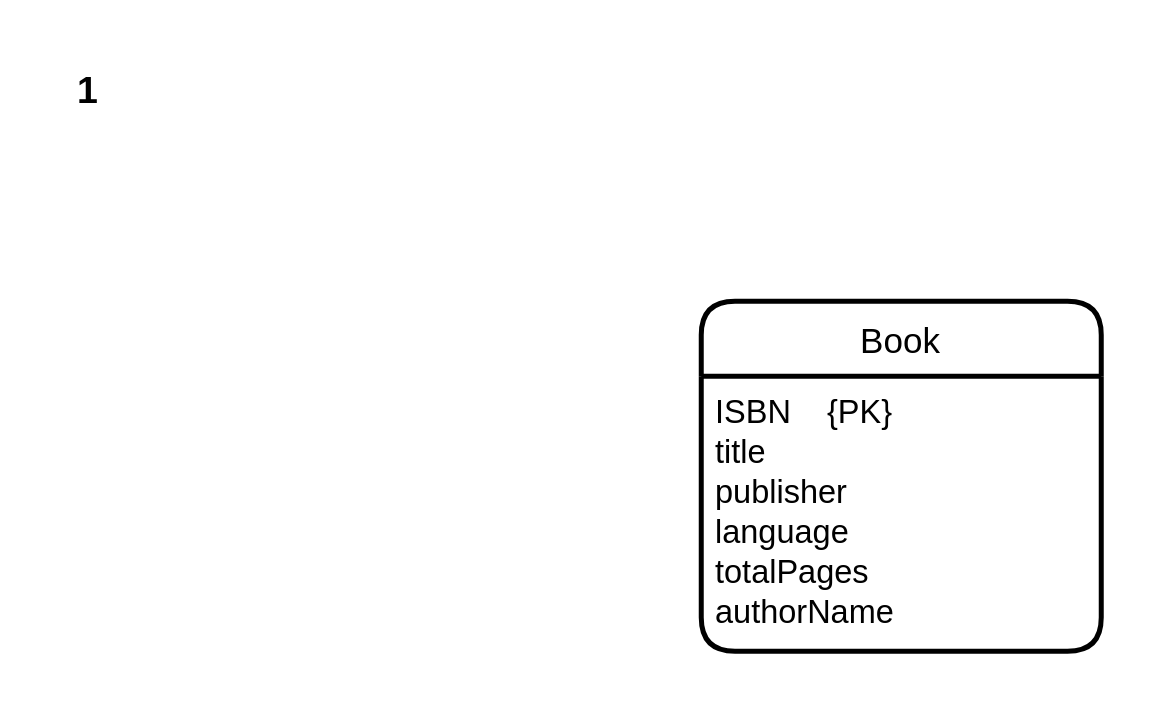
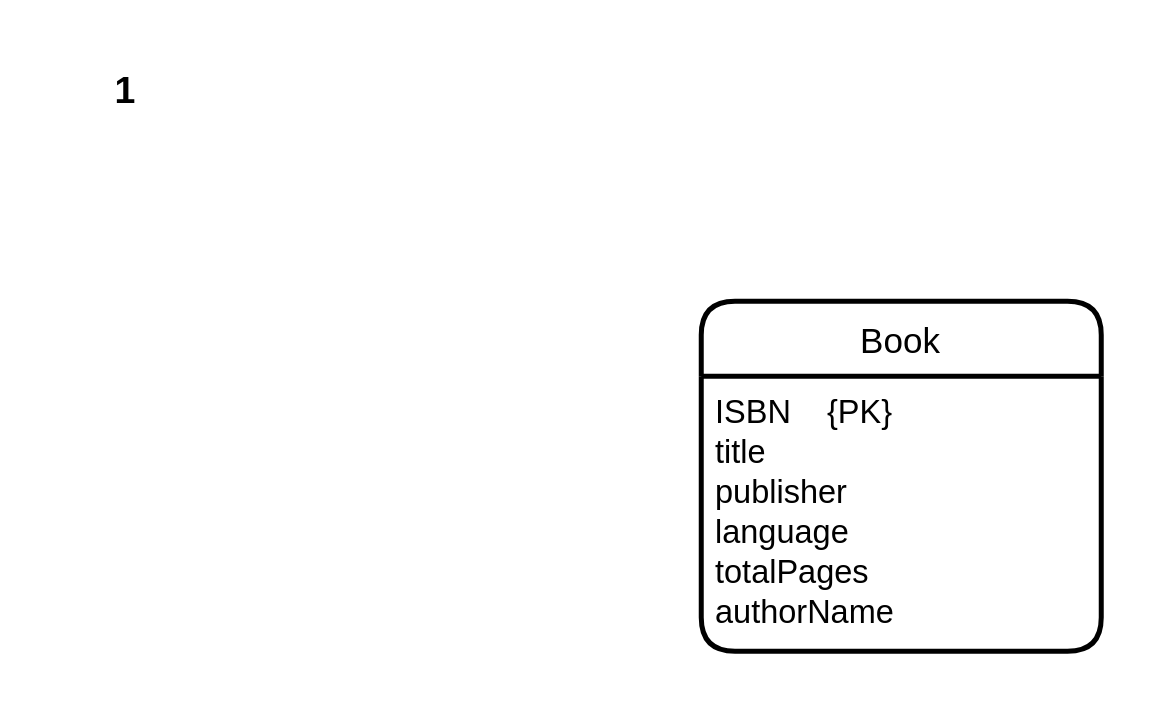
(89, 89) -> (126, 89)
